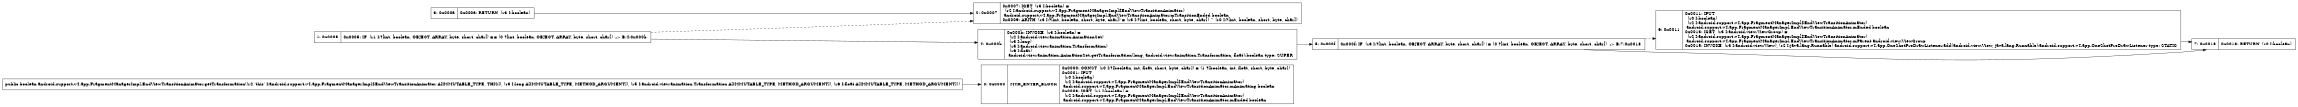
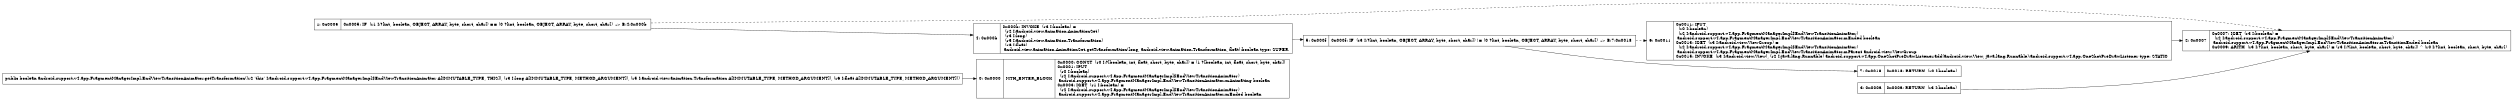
(2185, 42) -> (2176, 41)
